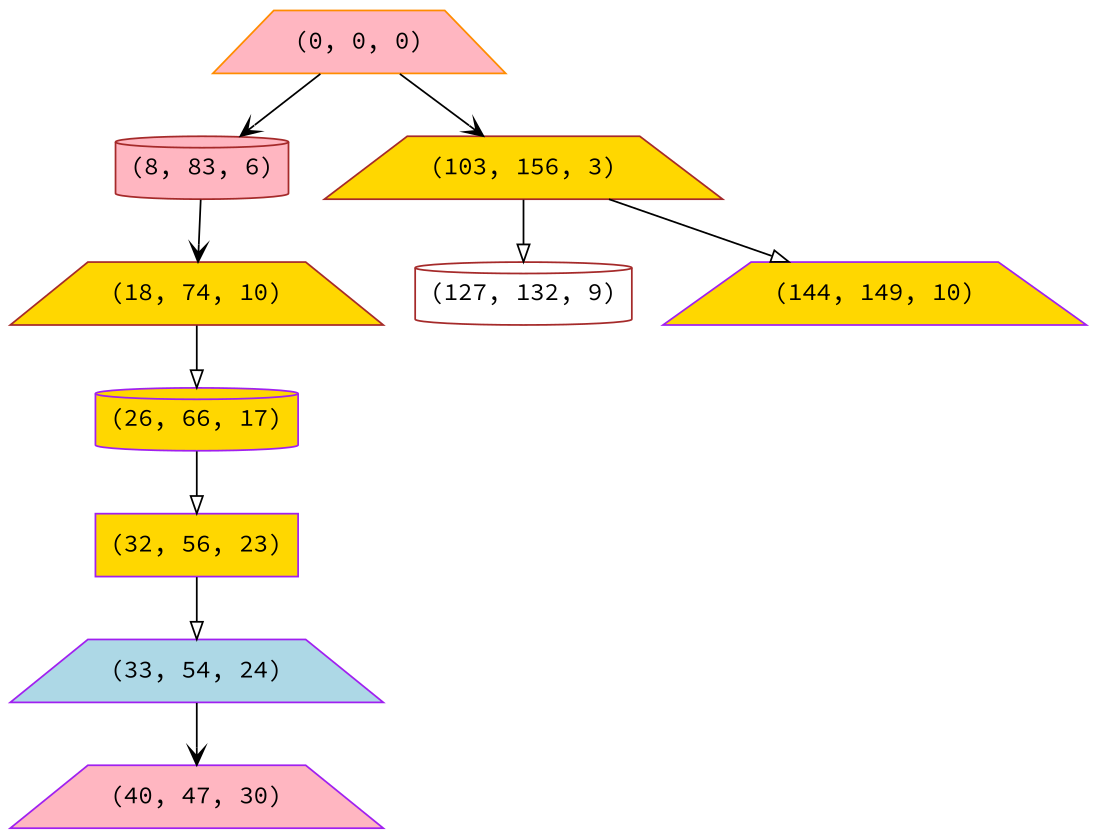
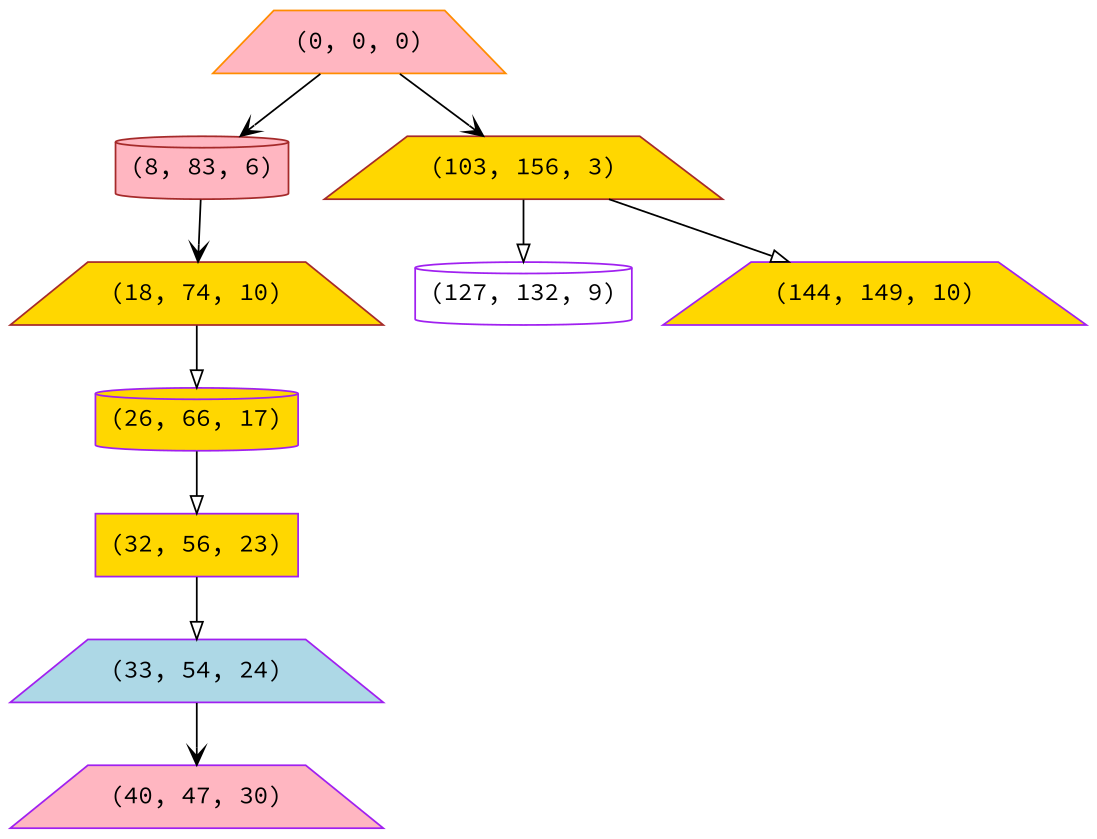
(524, 294) -> (524, 294)
